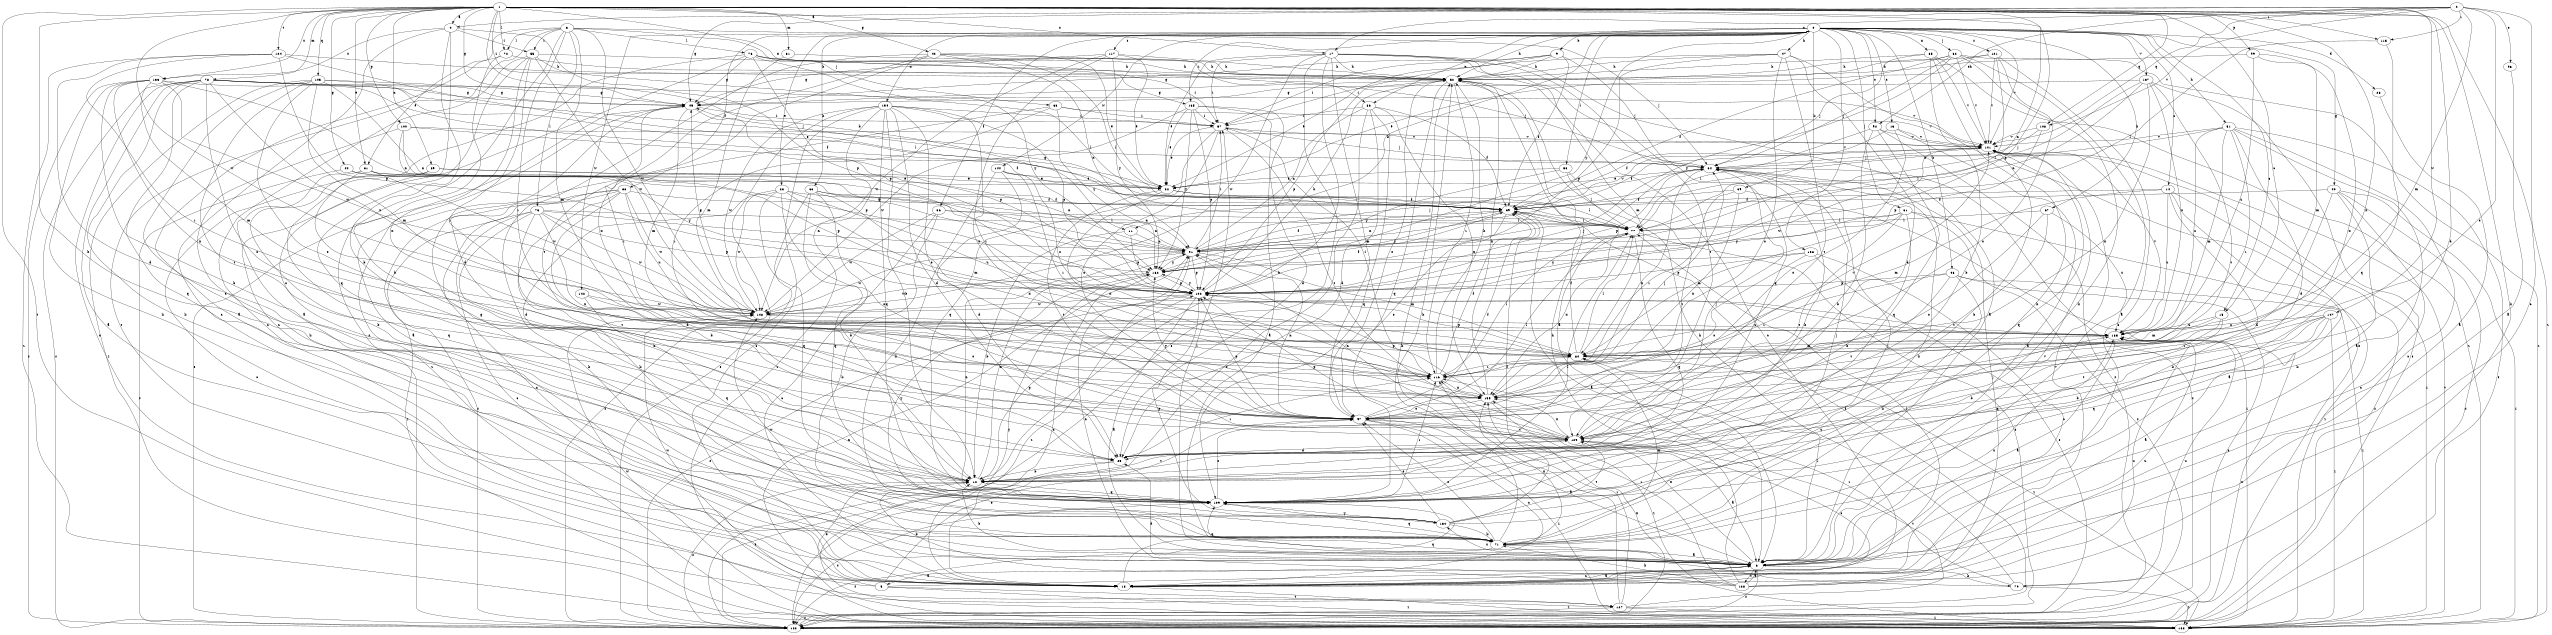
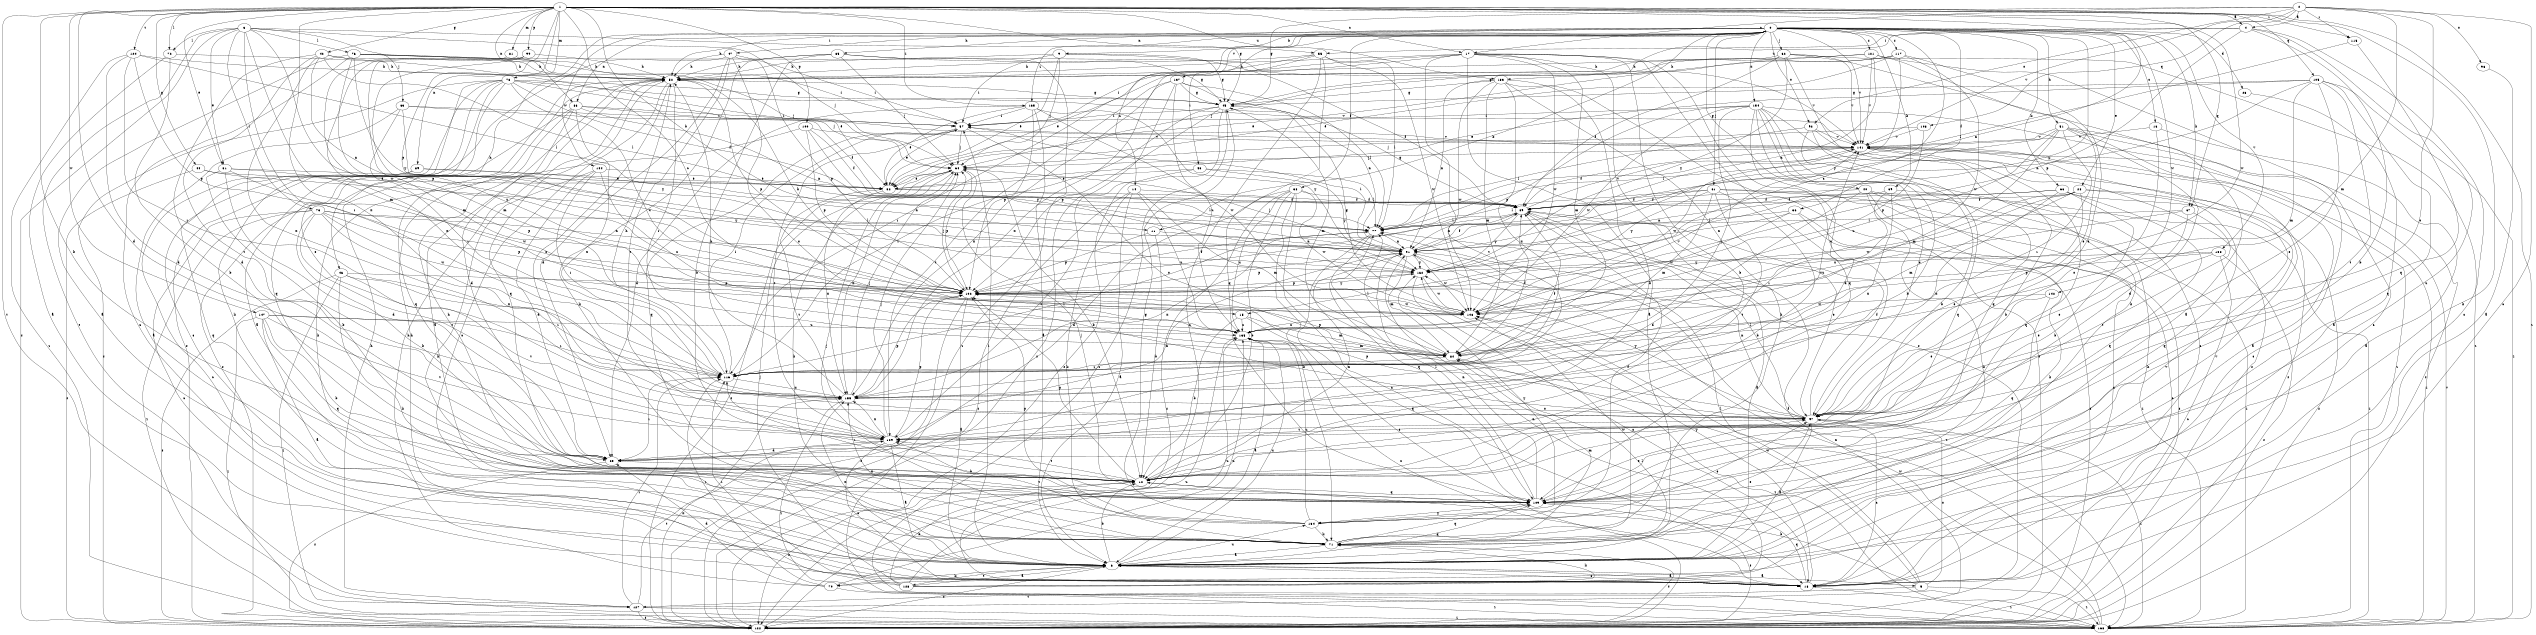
(1418, 9) -> (1473, 10)
(1709, 154) -> (1645, 197)
(226, 294) -> (2388, 294)
